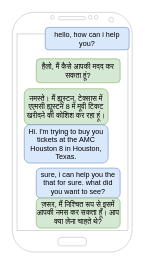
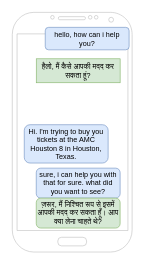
(78, 71) -> (78, 71)
(66, 107) -> none
(78, 183) -> (78, 183)
(78, 213) -> (78, 213)
